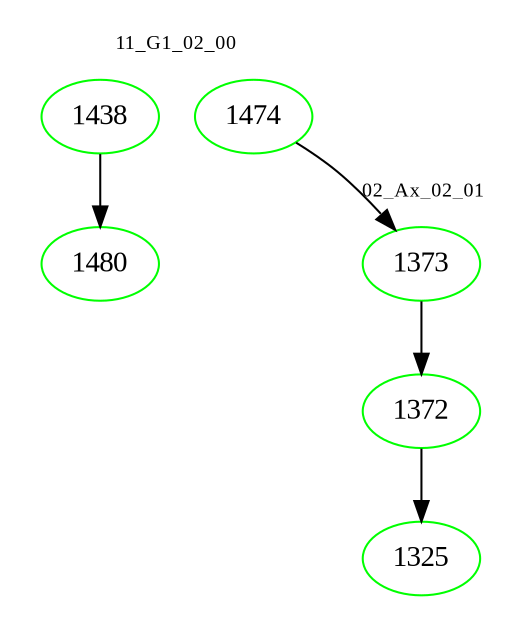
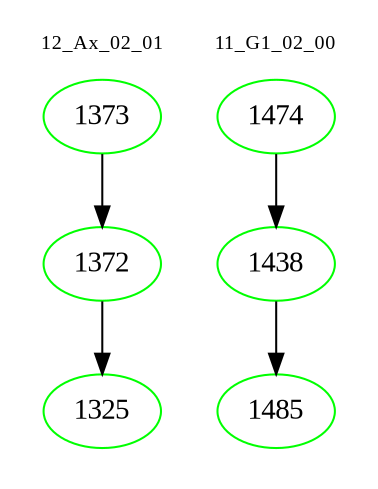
(425, 191) -> (103, 44)
(360, 192) -> (276, 180)
(100, 264) -> (276, 411)
